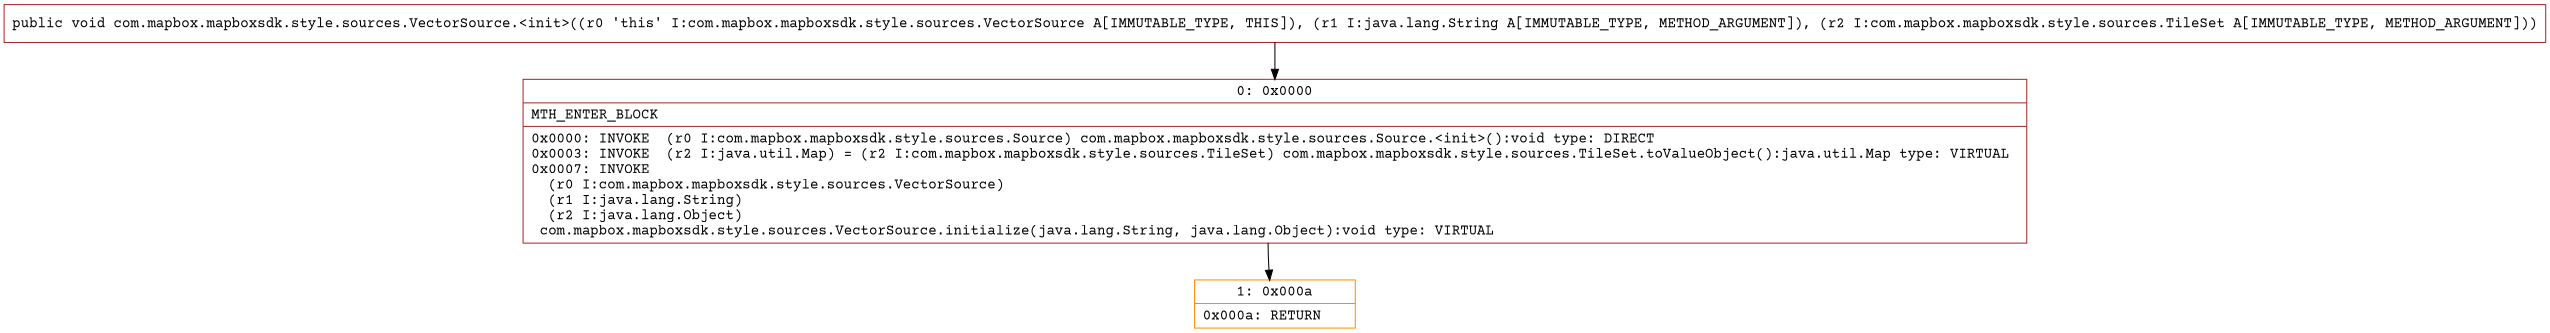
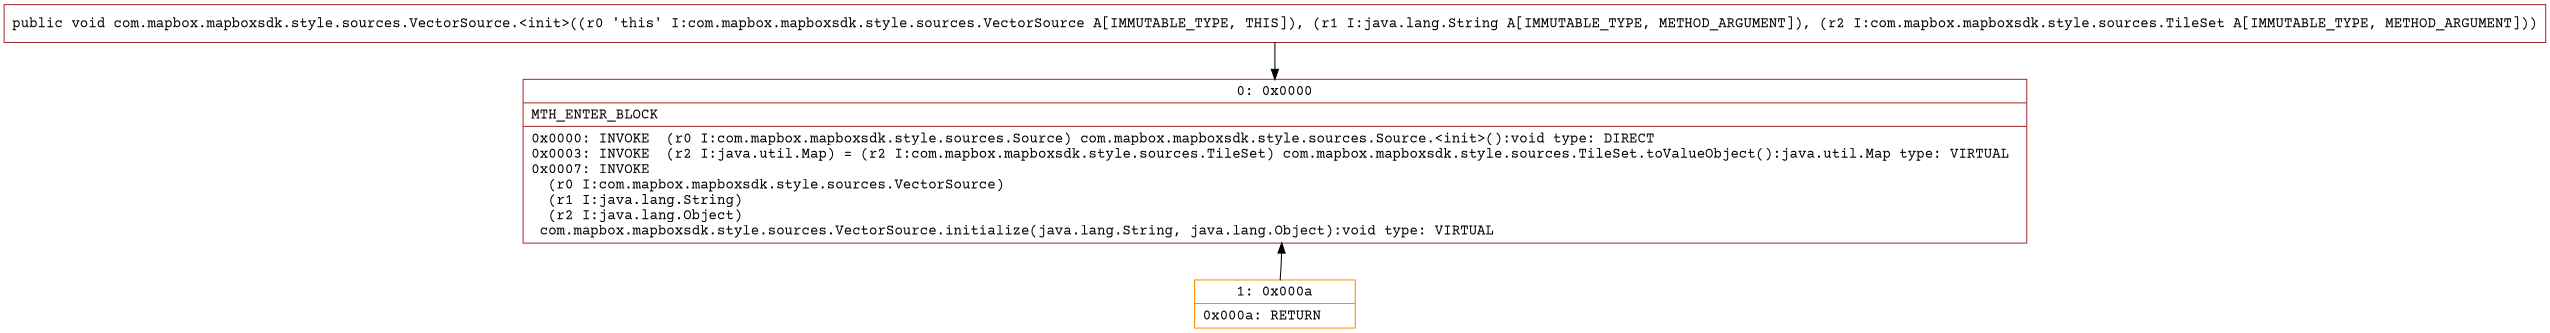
(1268, 256) -> (1281, 267)
